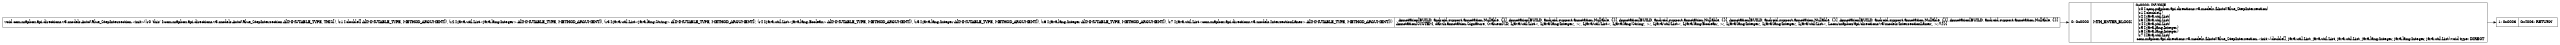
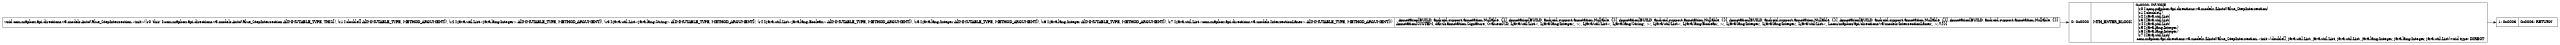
(2538, 22) -> (2538, 22)
